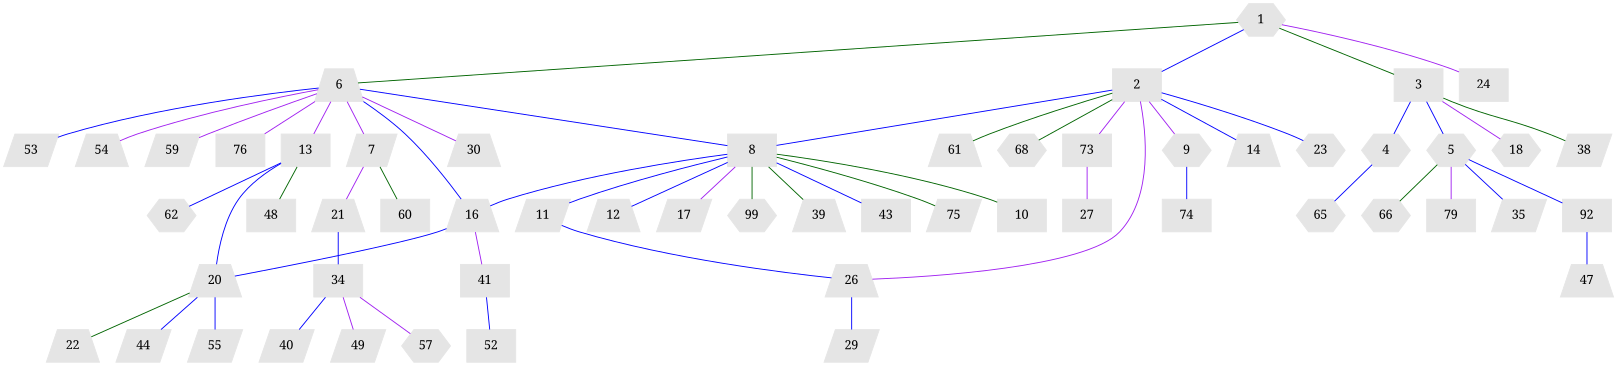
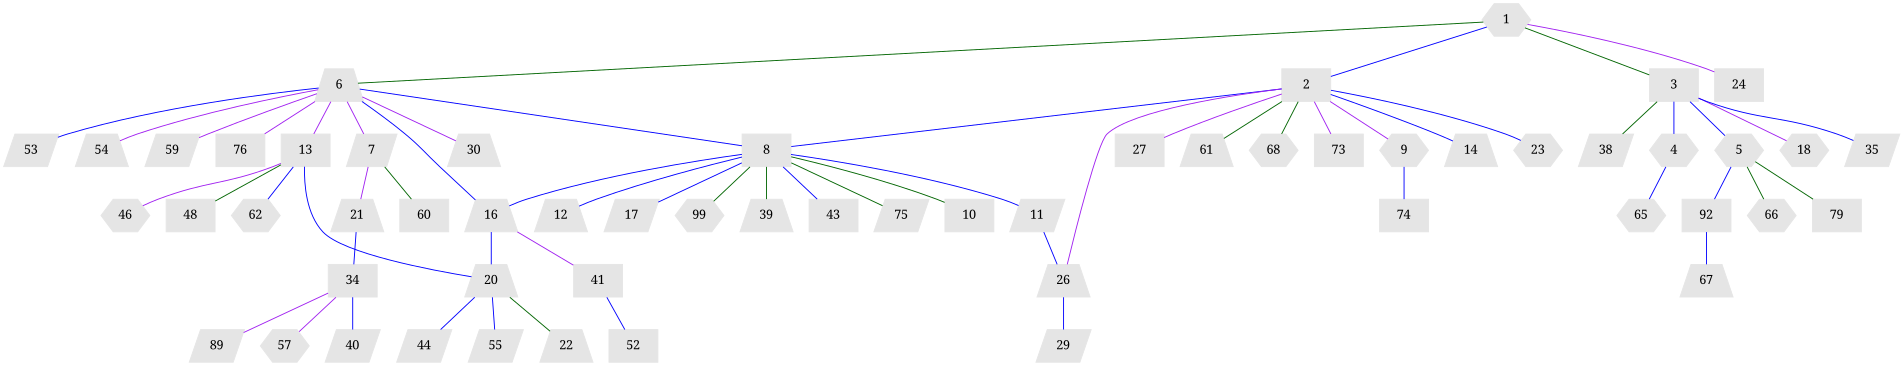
(1484, 182) -> (1776, 119)
(718, 183) -> (700, 182)
(1087, 183) -> (1223, 115)
(1451, 183) -> (1784, 180)
none -> (125, 216)
(1587, 281) -> (1707, 281)
(358, 346) -> (217, 346)
